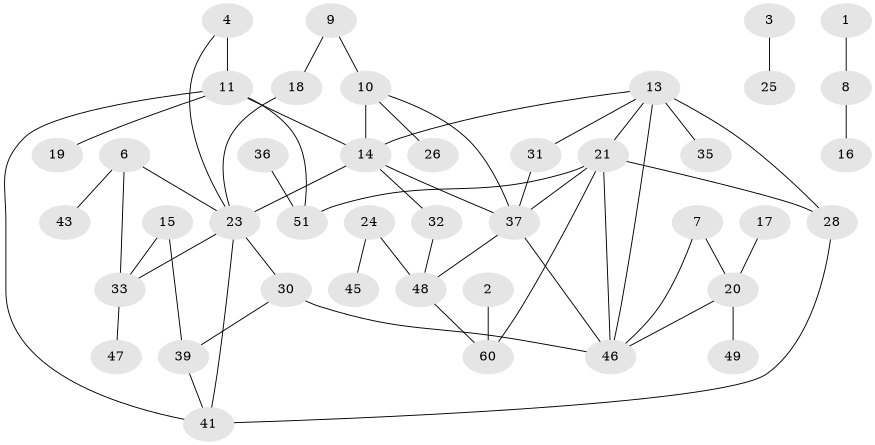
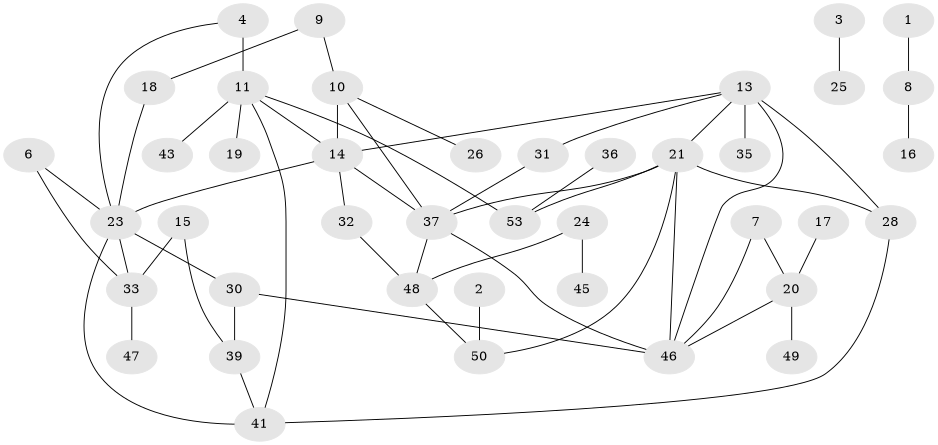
(95, 189) -> (205, 122)
(302, 222) -> (515, 222)
(488, 357) -> (480, 357)
